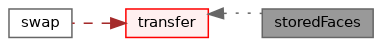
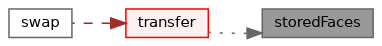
(243, 13) -> (228, 33)
